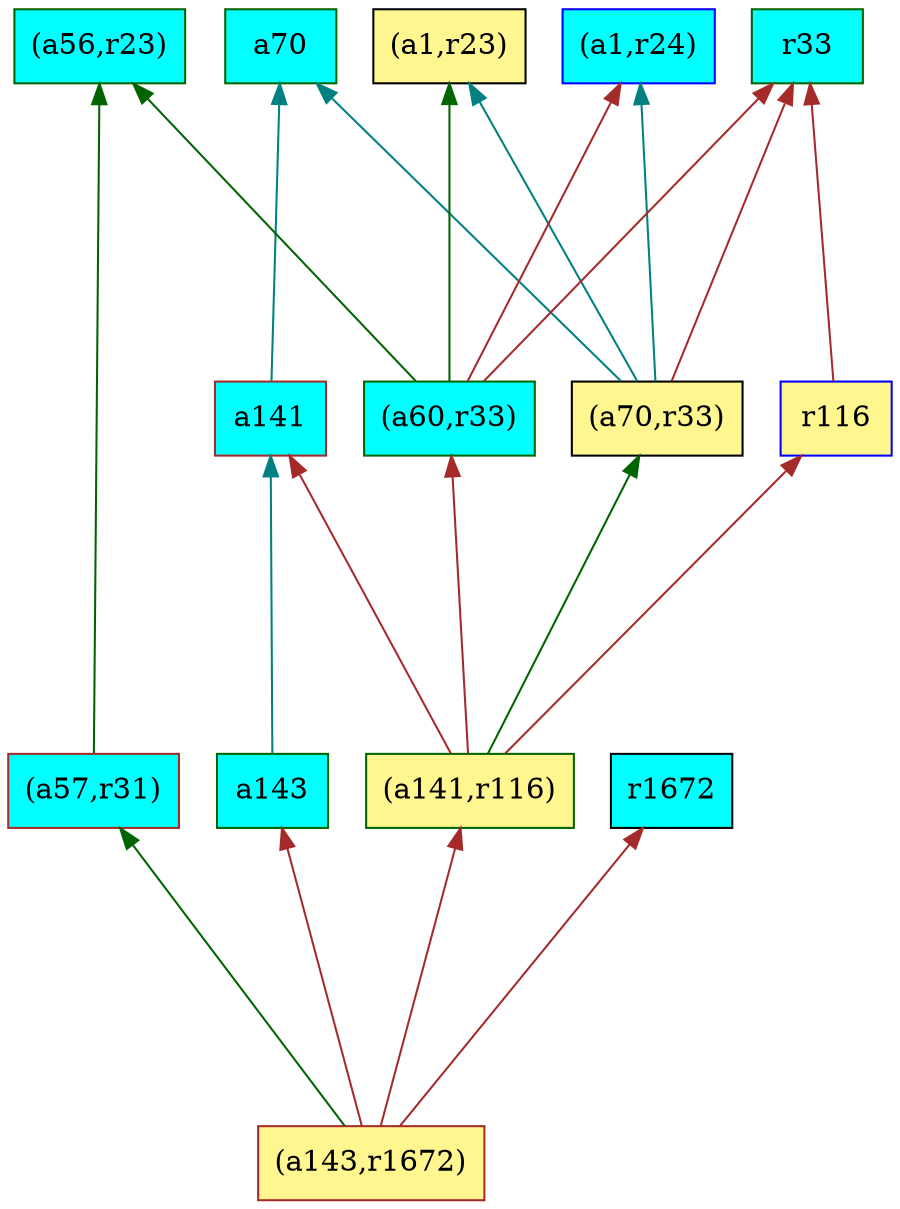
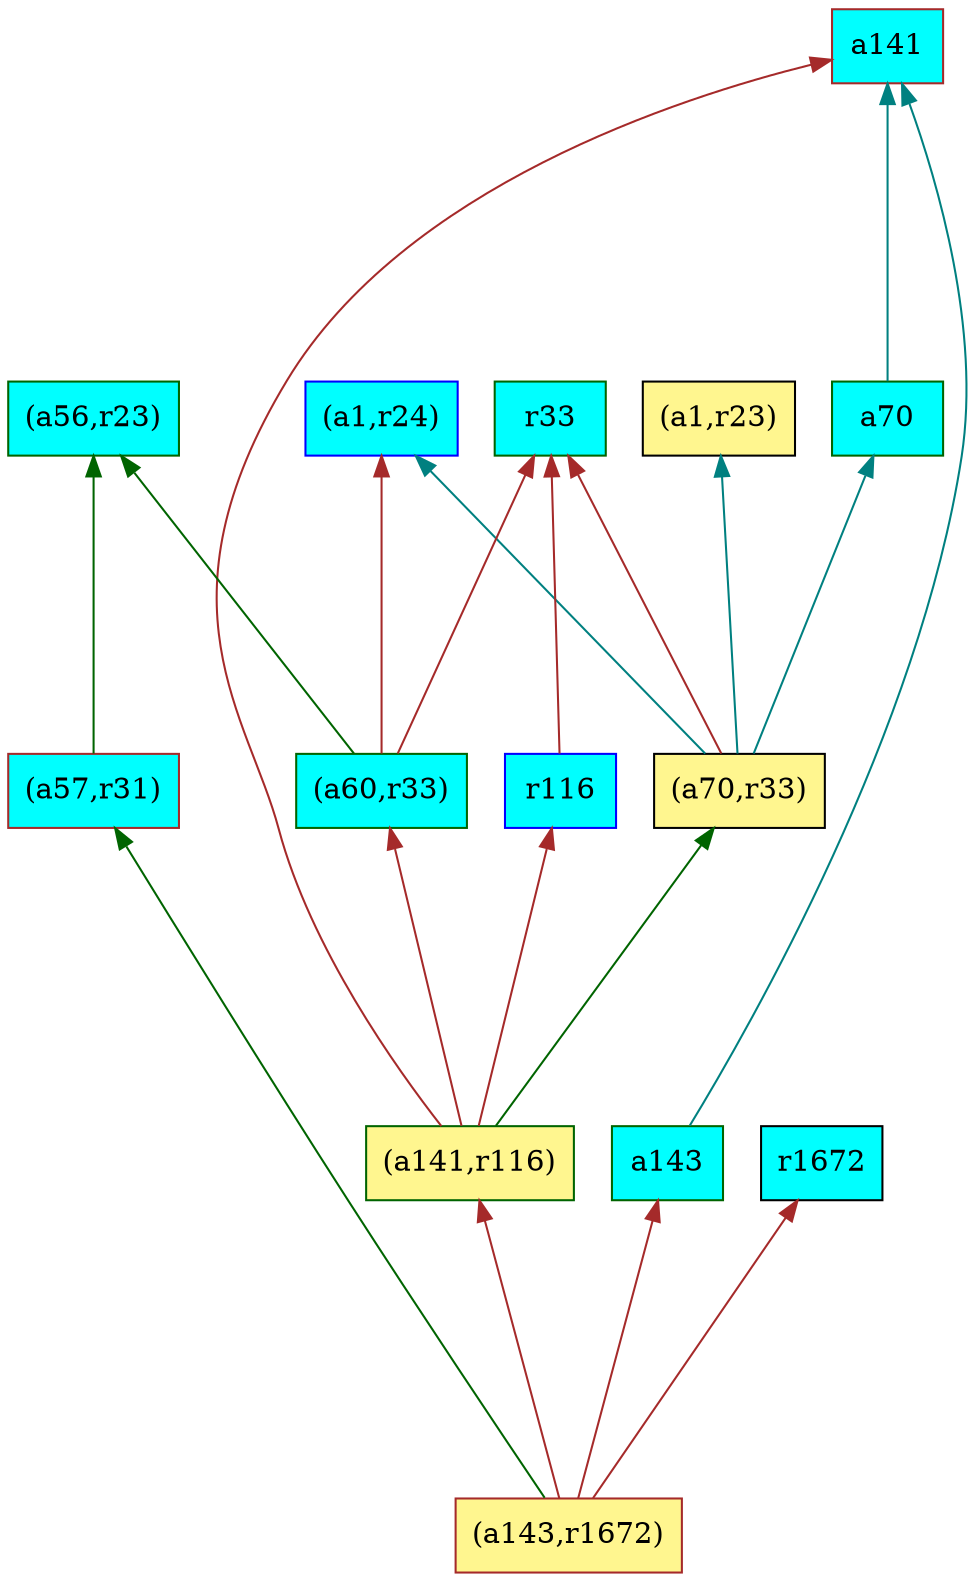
(449, 243) -> none
(275, 257) -> (888, 243)
(836, 419) -> (561, 791)
